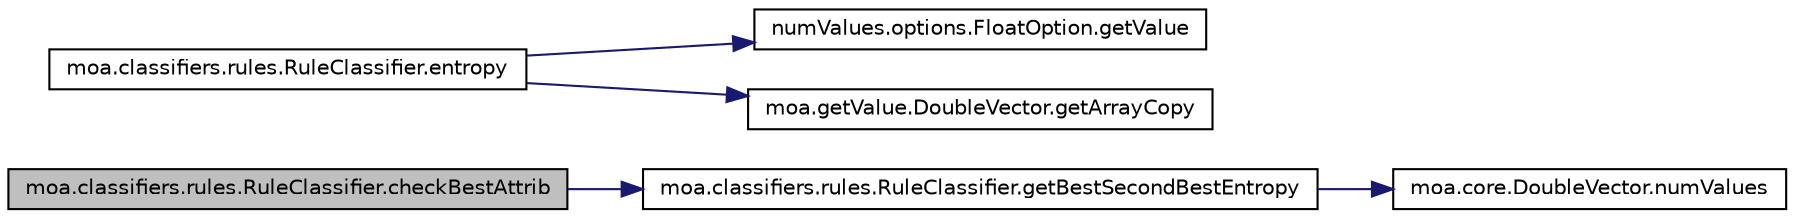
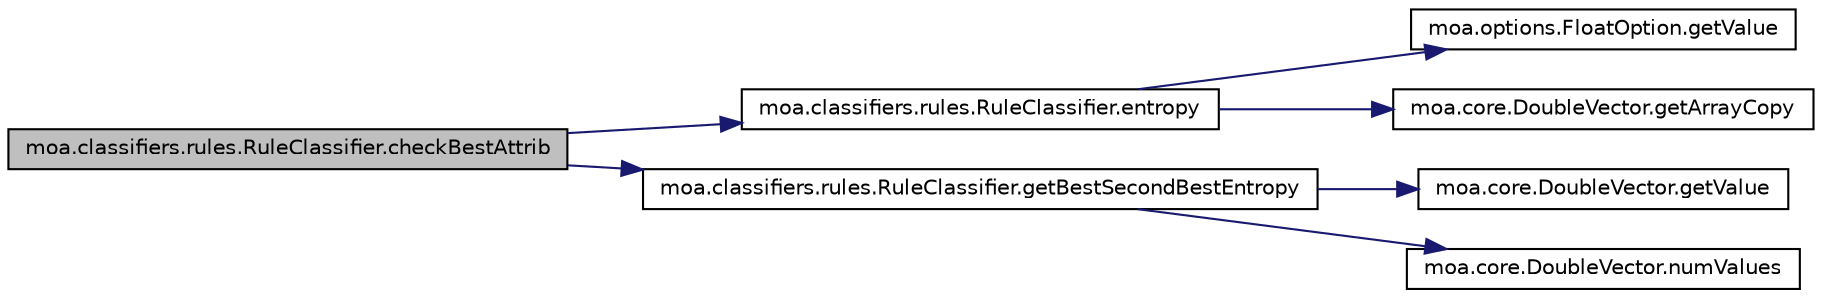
(980, 29) -> (1603, 29)
(980, 109) -> (1603, 109)
none -> (644, 129)
none -> (1603, 189)
